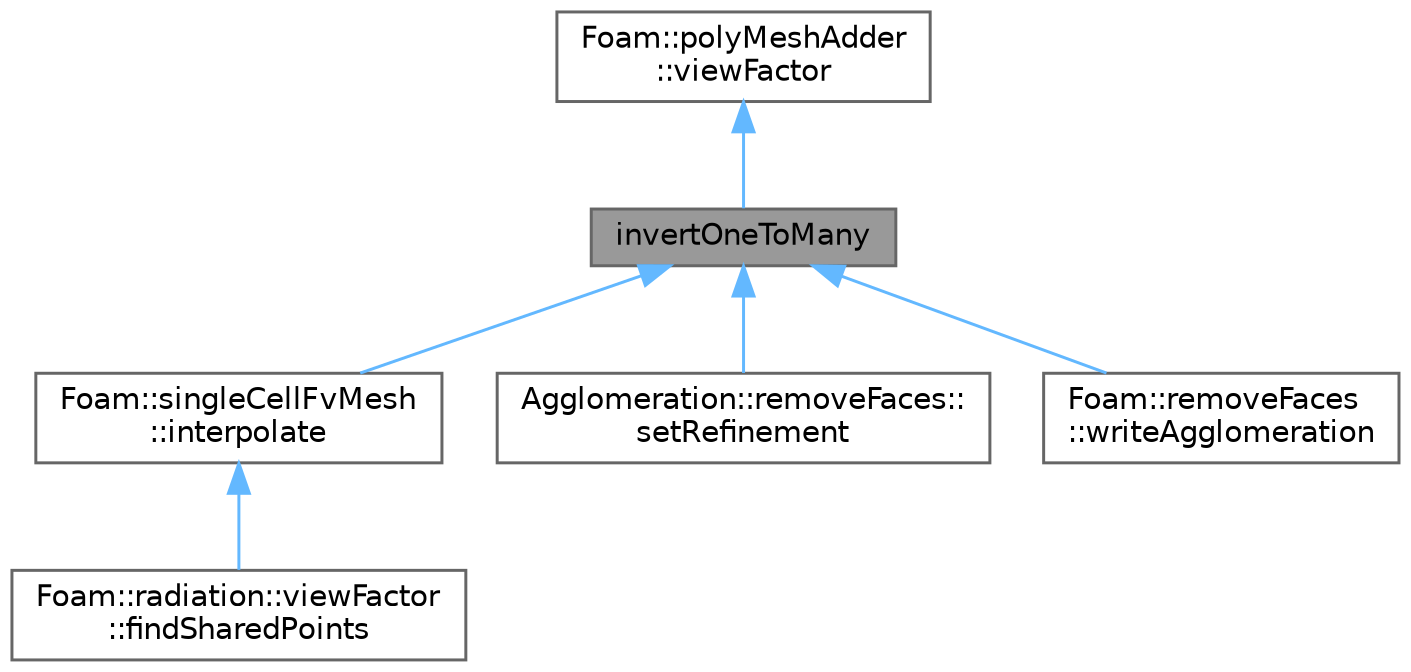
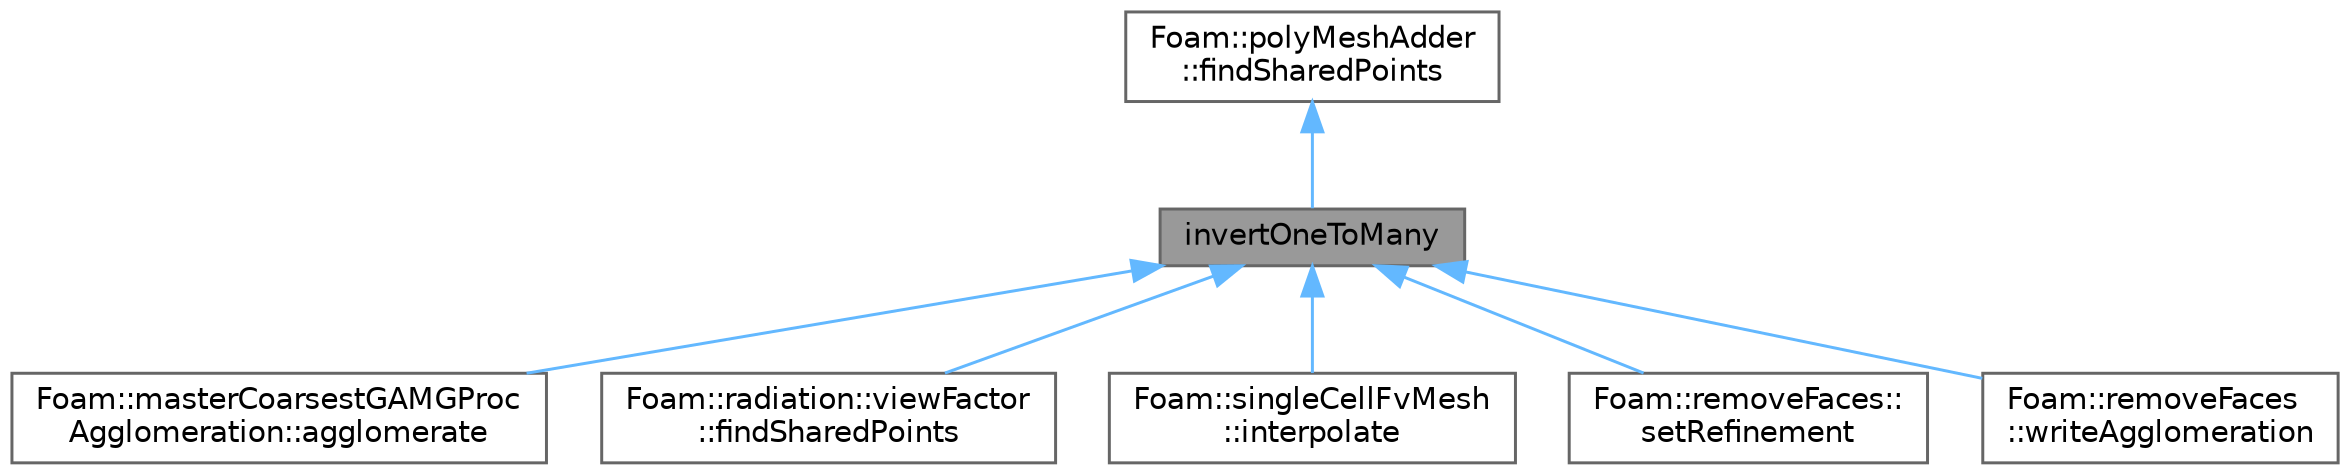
(744, 57) -> (1312, 57)
none -> (279, 418)
(744, 418) -> (1748, 418)
(239, 532) -> (1079, 325)
